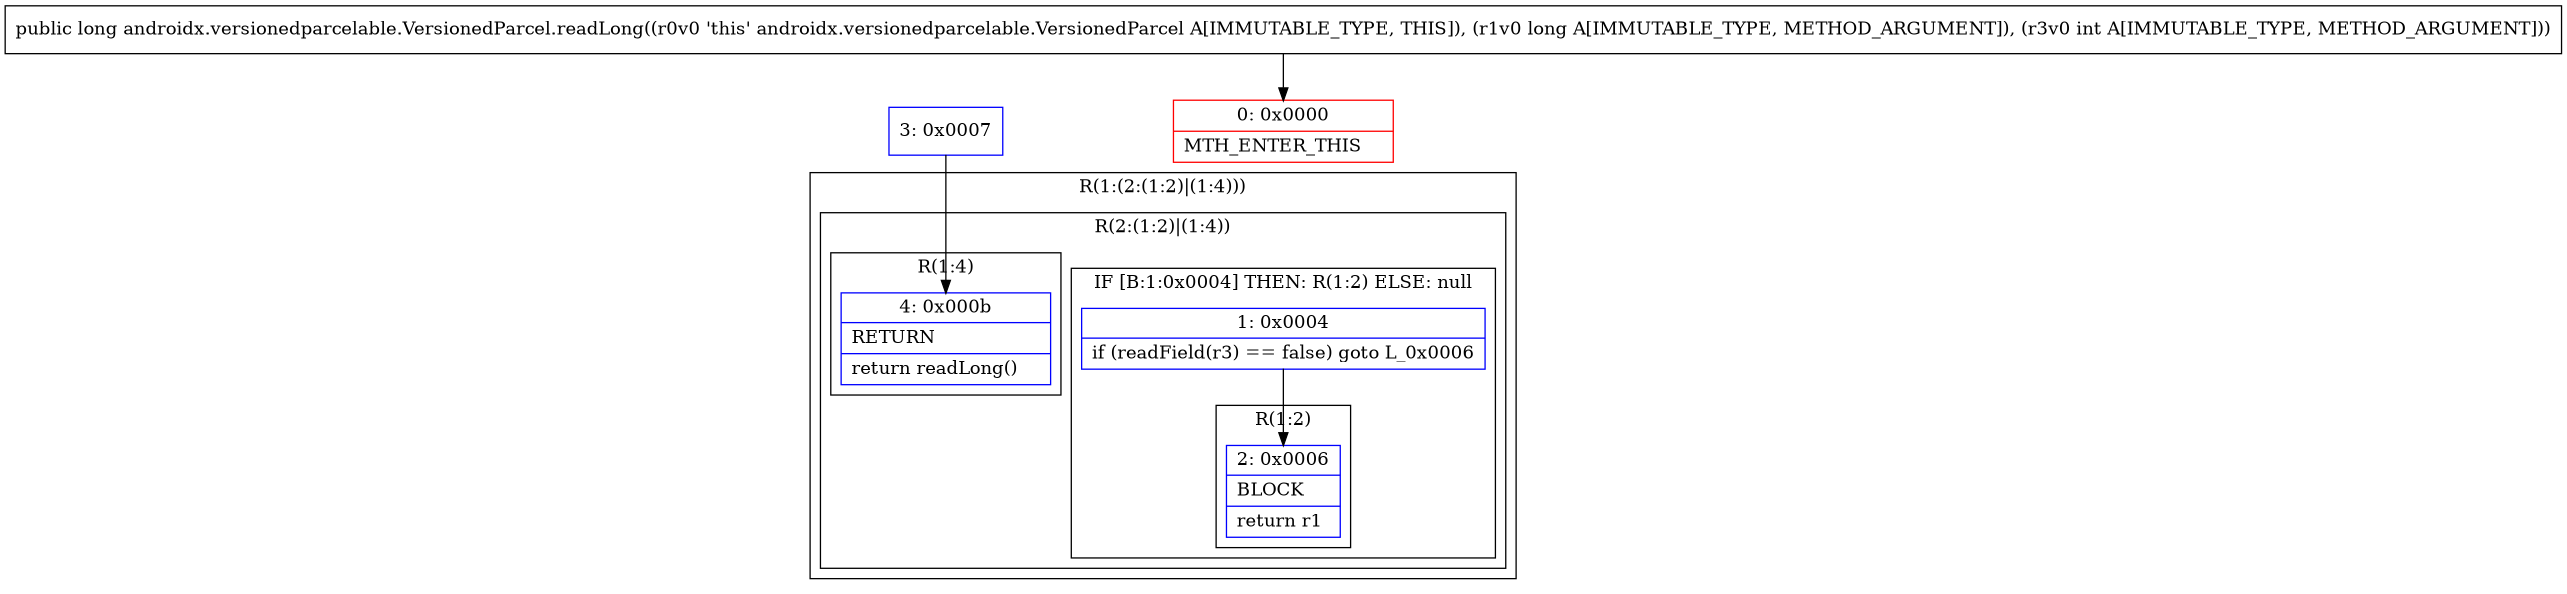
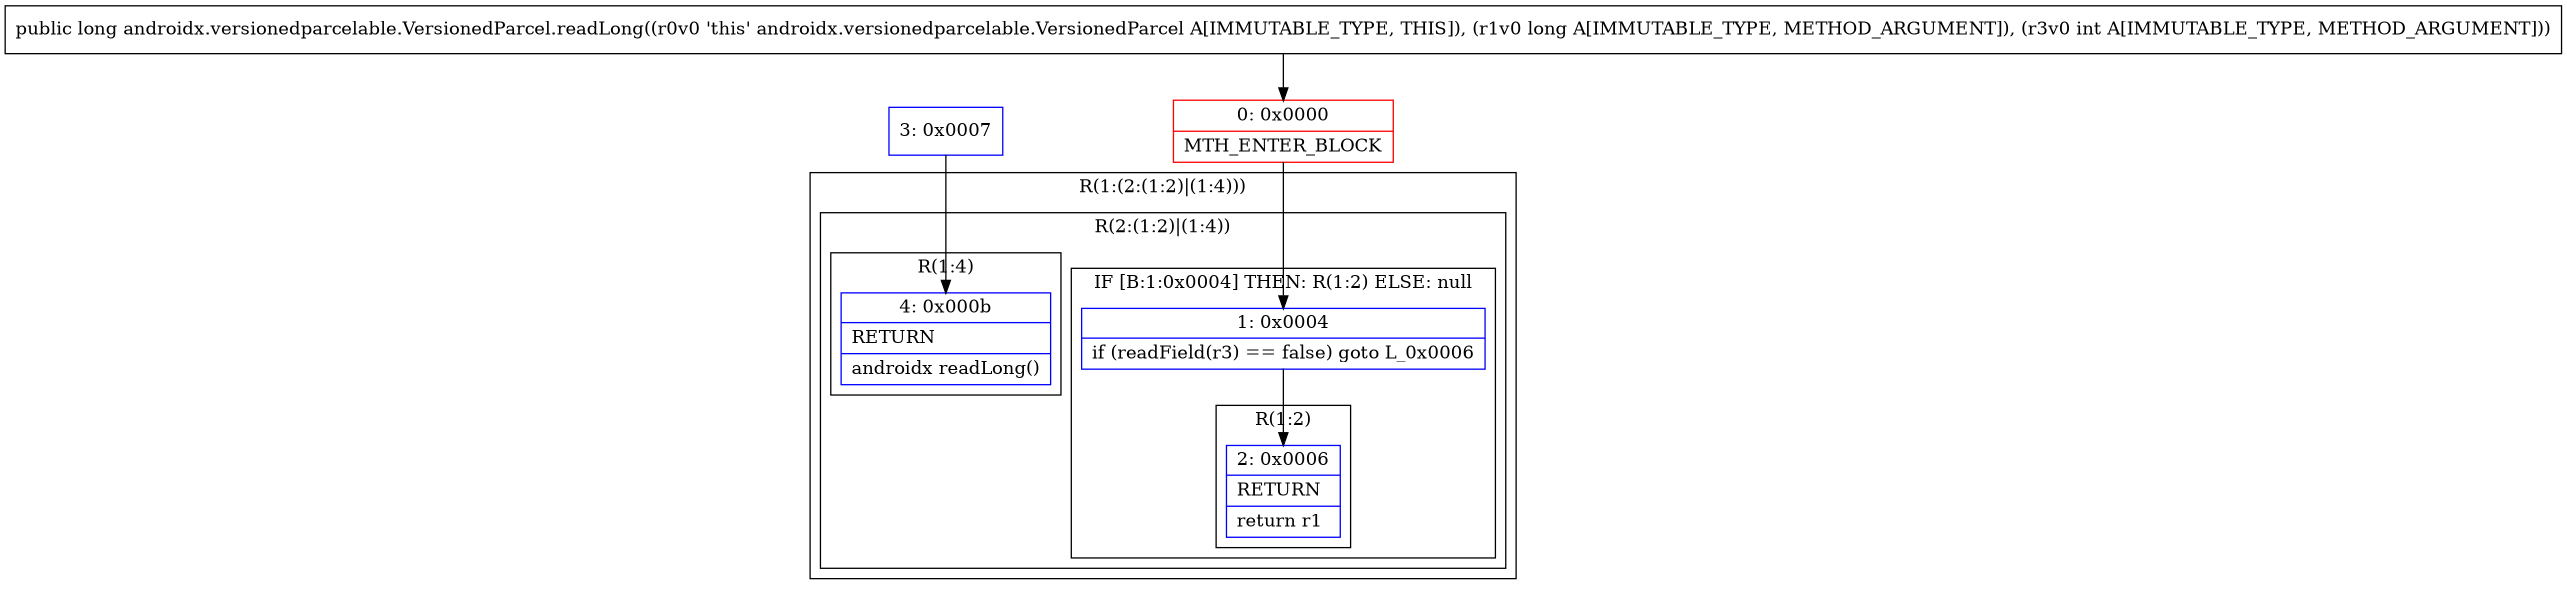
(1273, 146) -> (1283, 146)
none -> (1283, 229)
(935, 369) -> (946, 369)
(1270, 490) -> (1279, 490)
